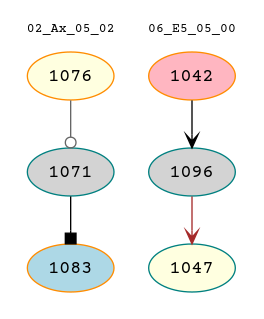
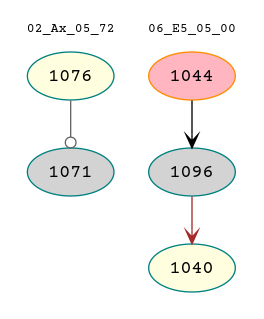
(71, 29) -> (71, 29)
(71, 76) -> (71, 76)
(192, 76) -> (192, 76)
(71, 268) -> none
(192, 268) -> (192, 268)
